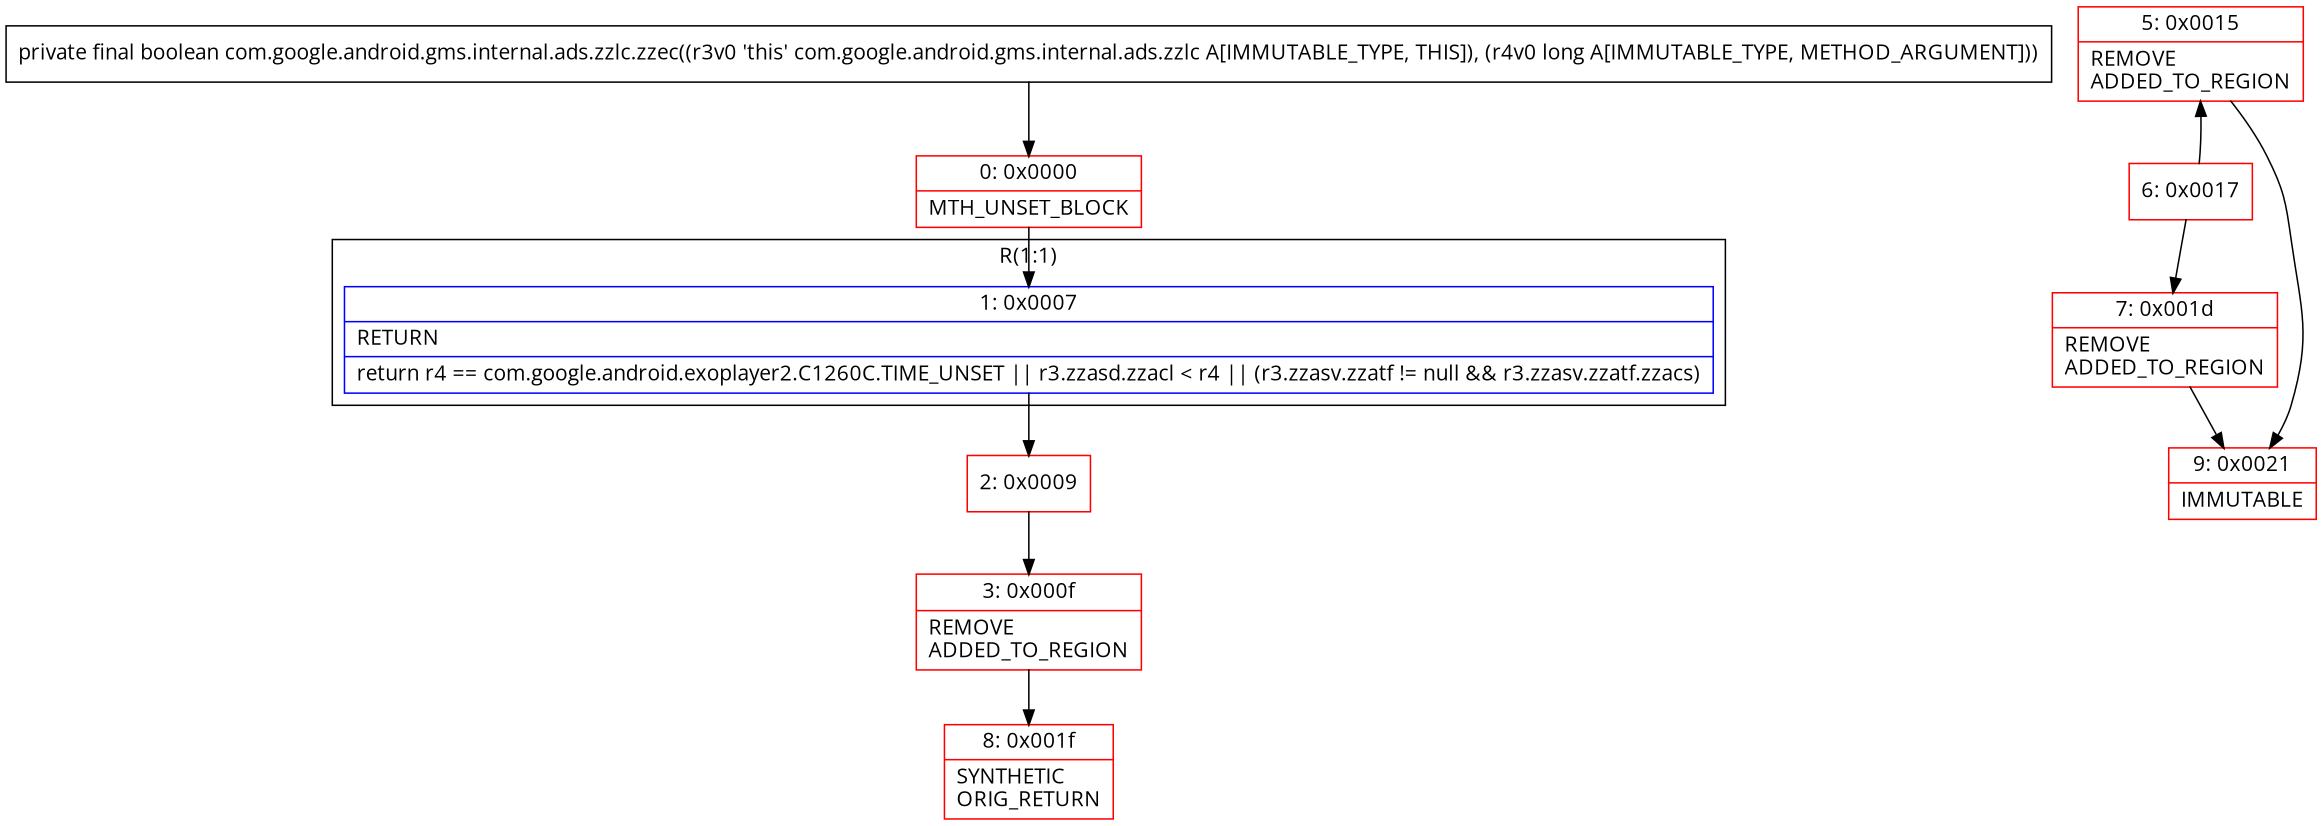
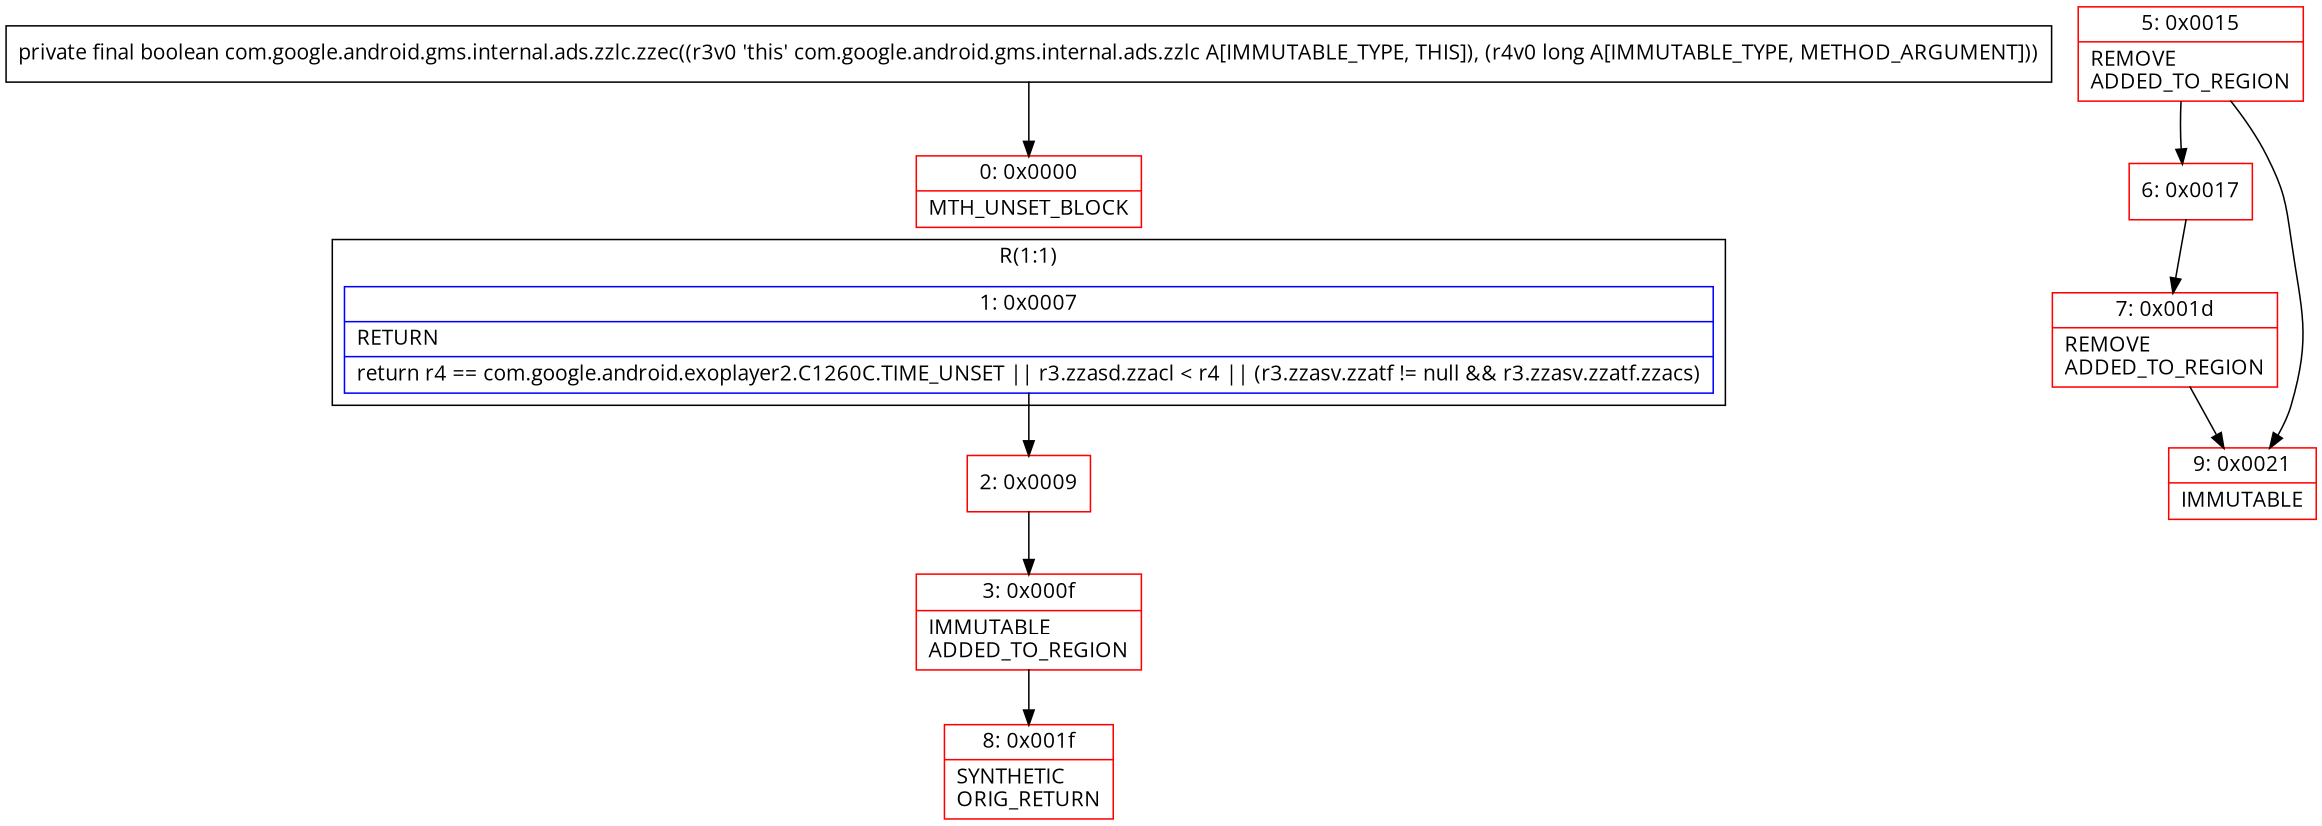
(2201, 141) -> (2180, 125)
(1029, 249) -> none
(972, 628) -> (990, 628)
